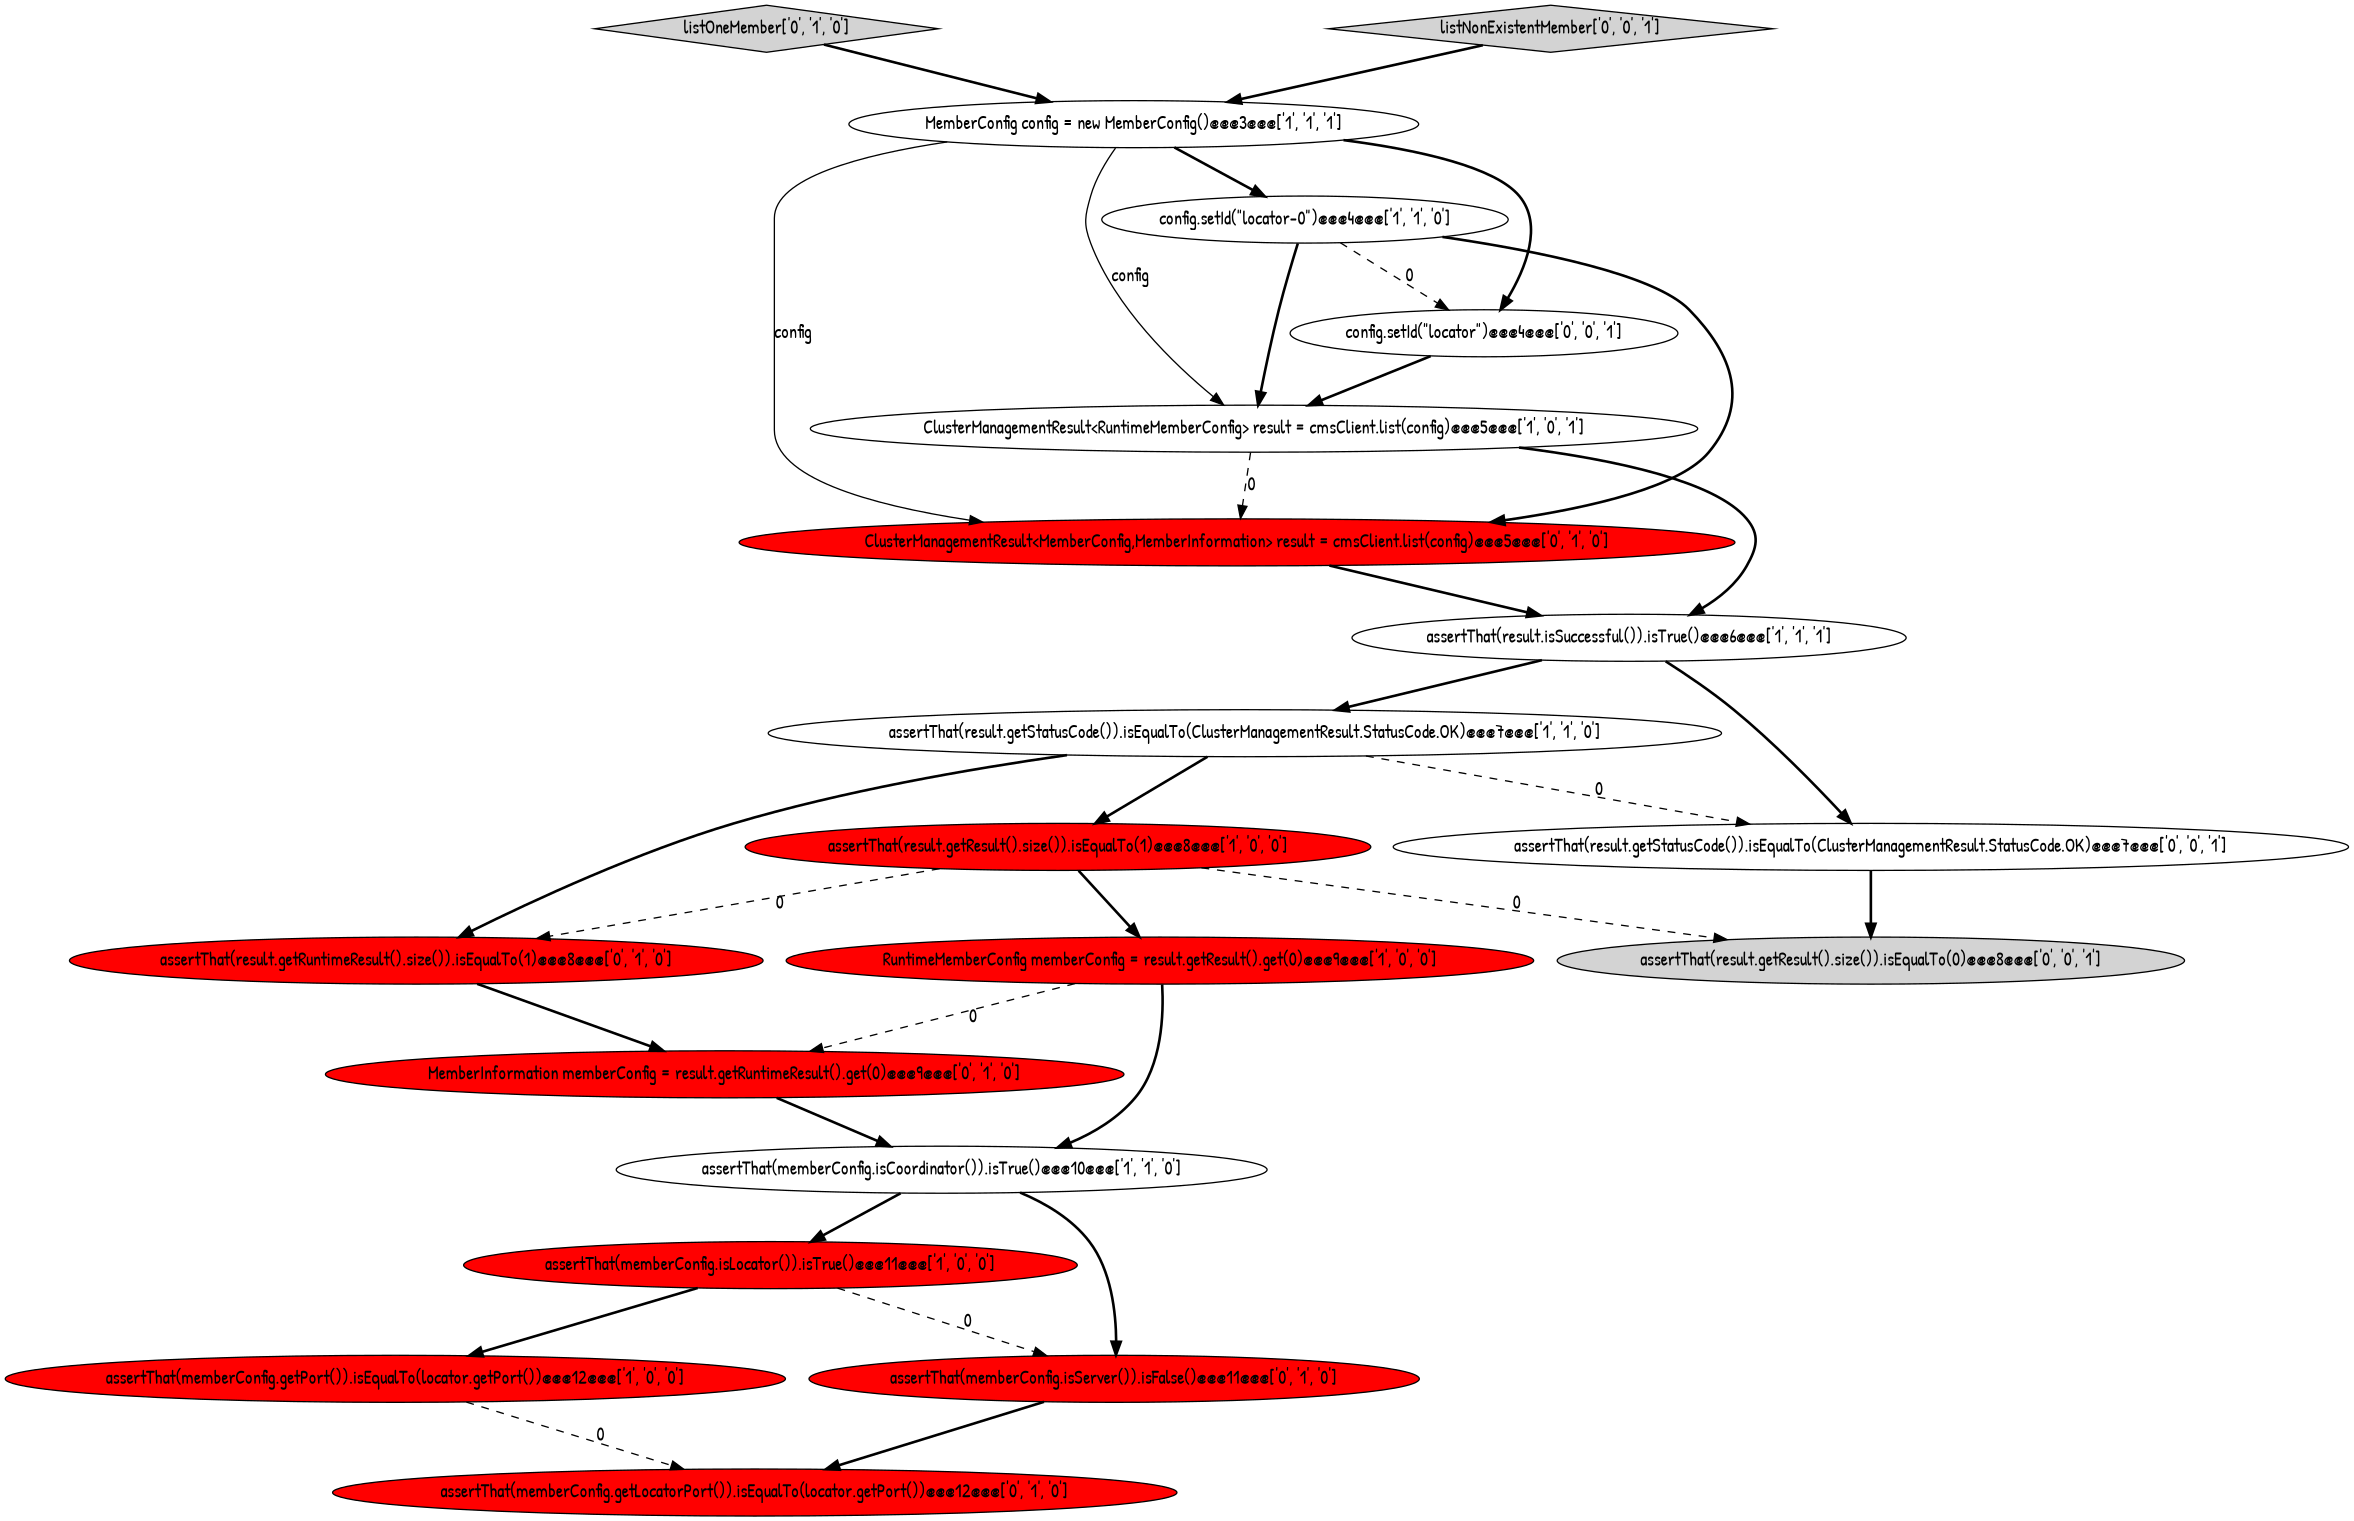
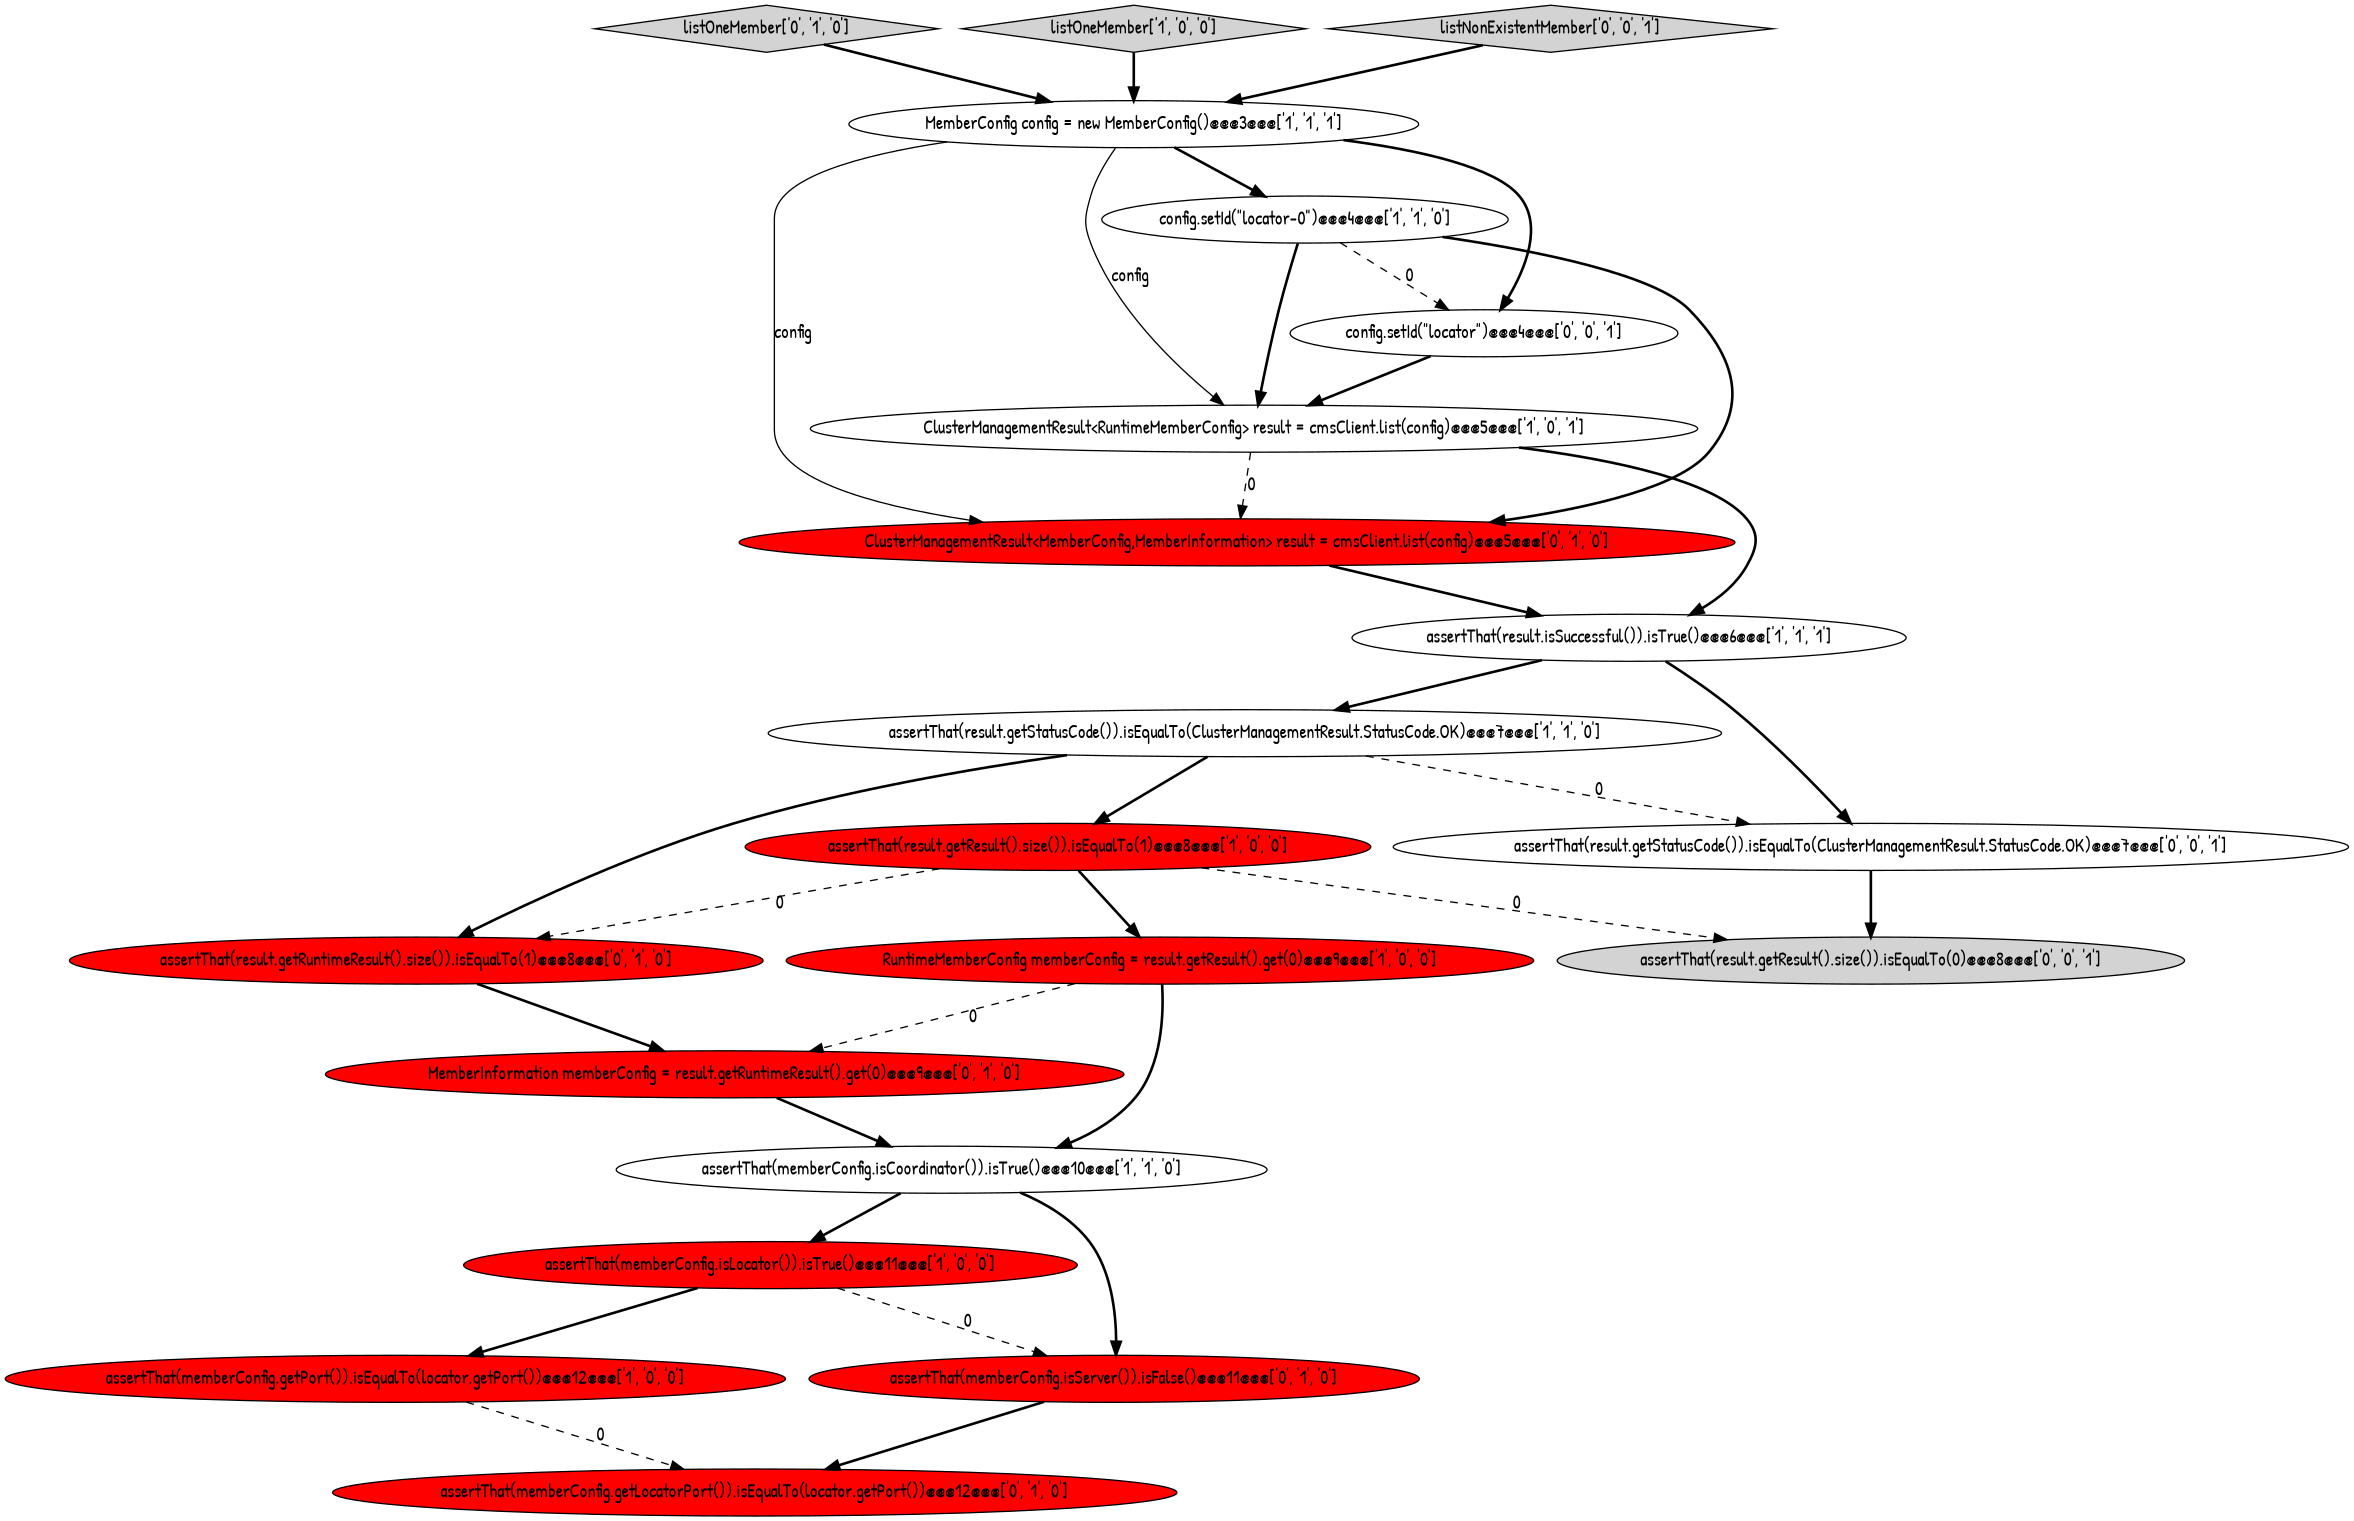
none -> (1134, 29)
